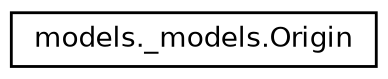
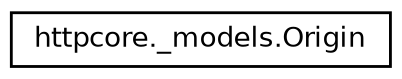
(194, 40) -> (201, 40)
